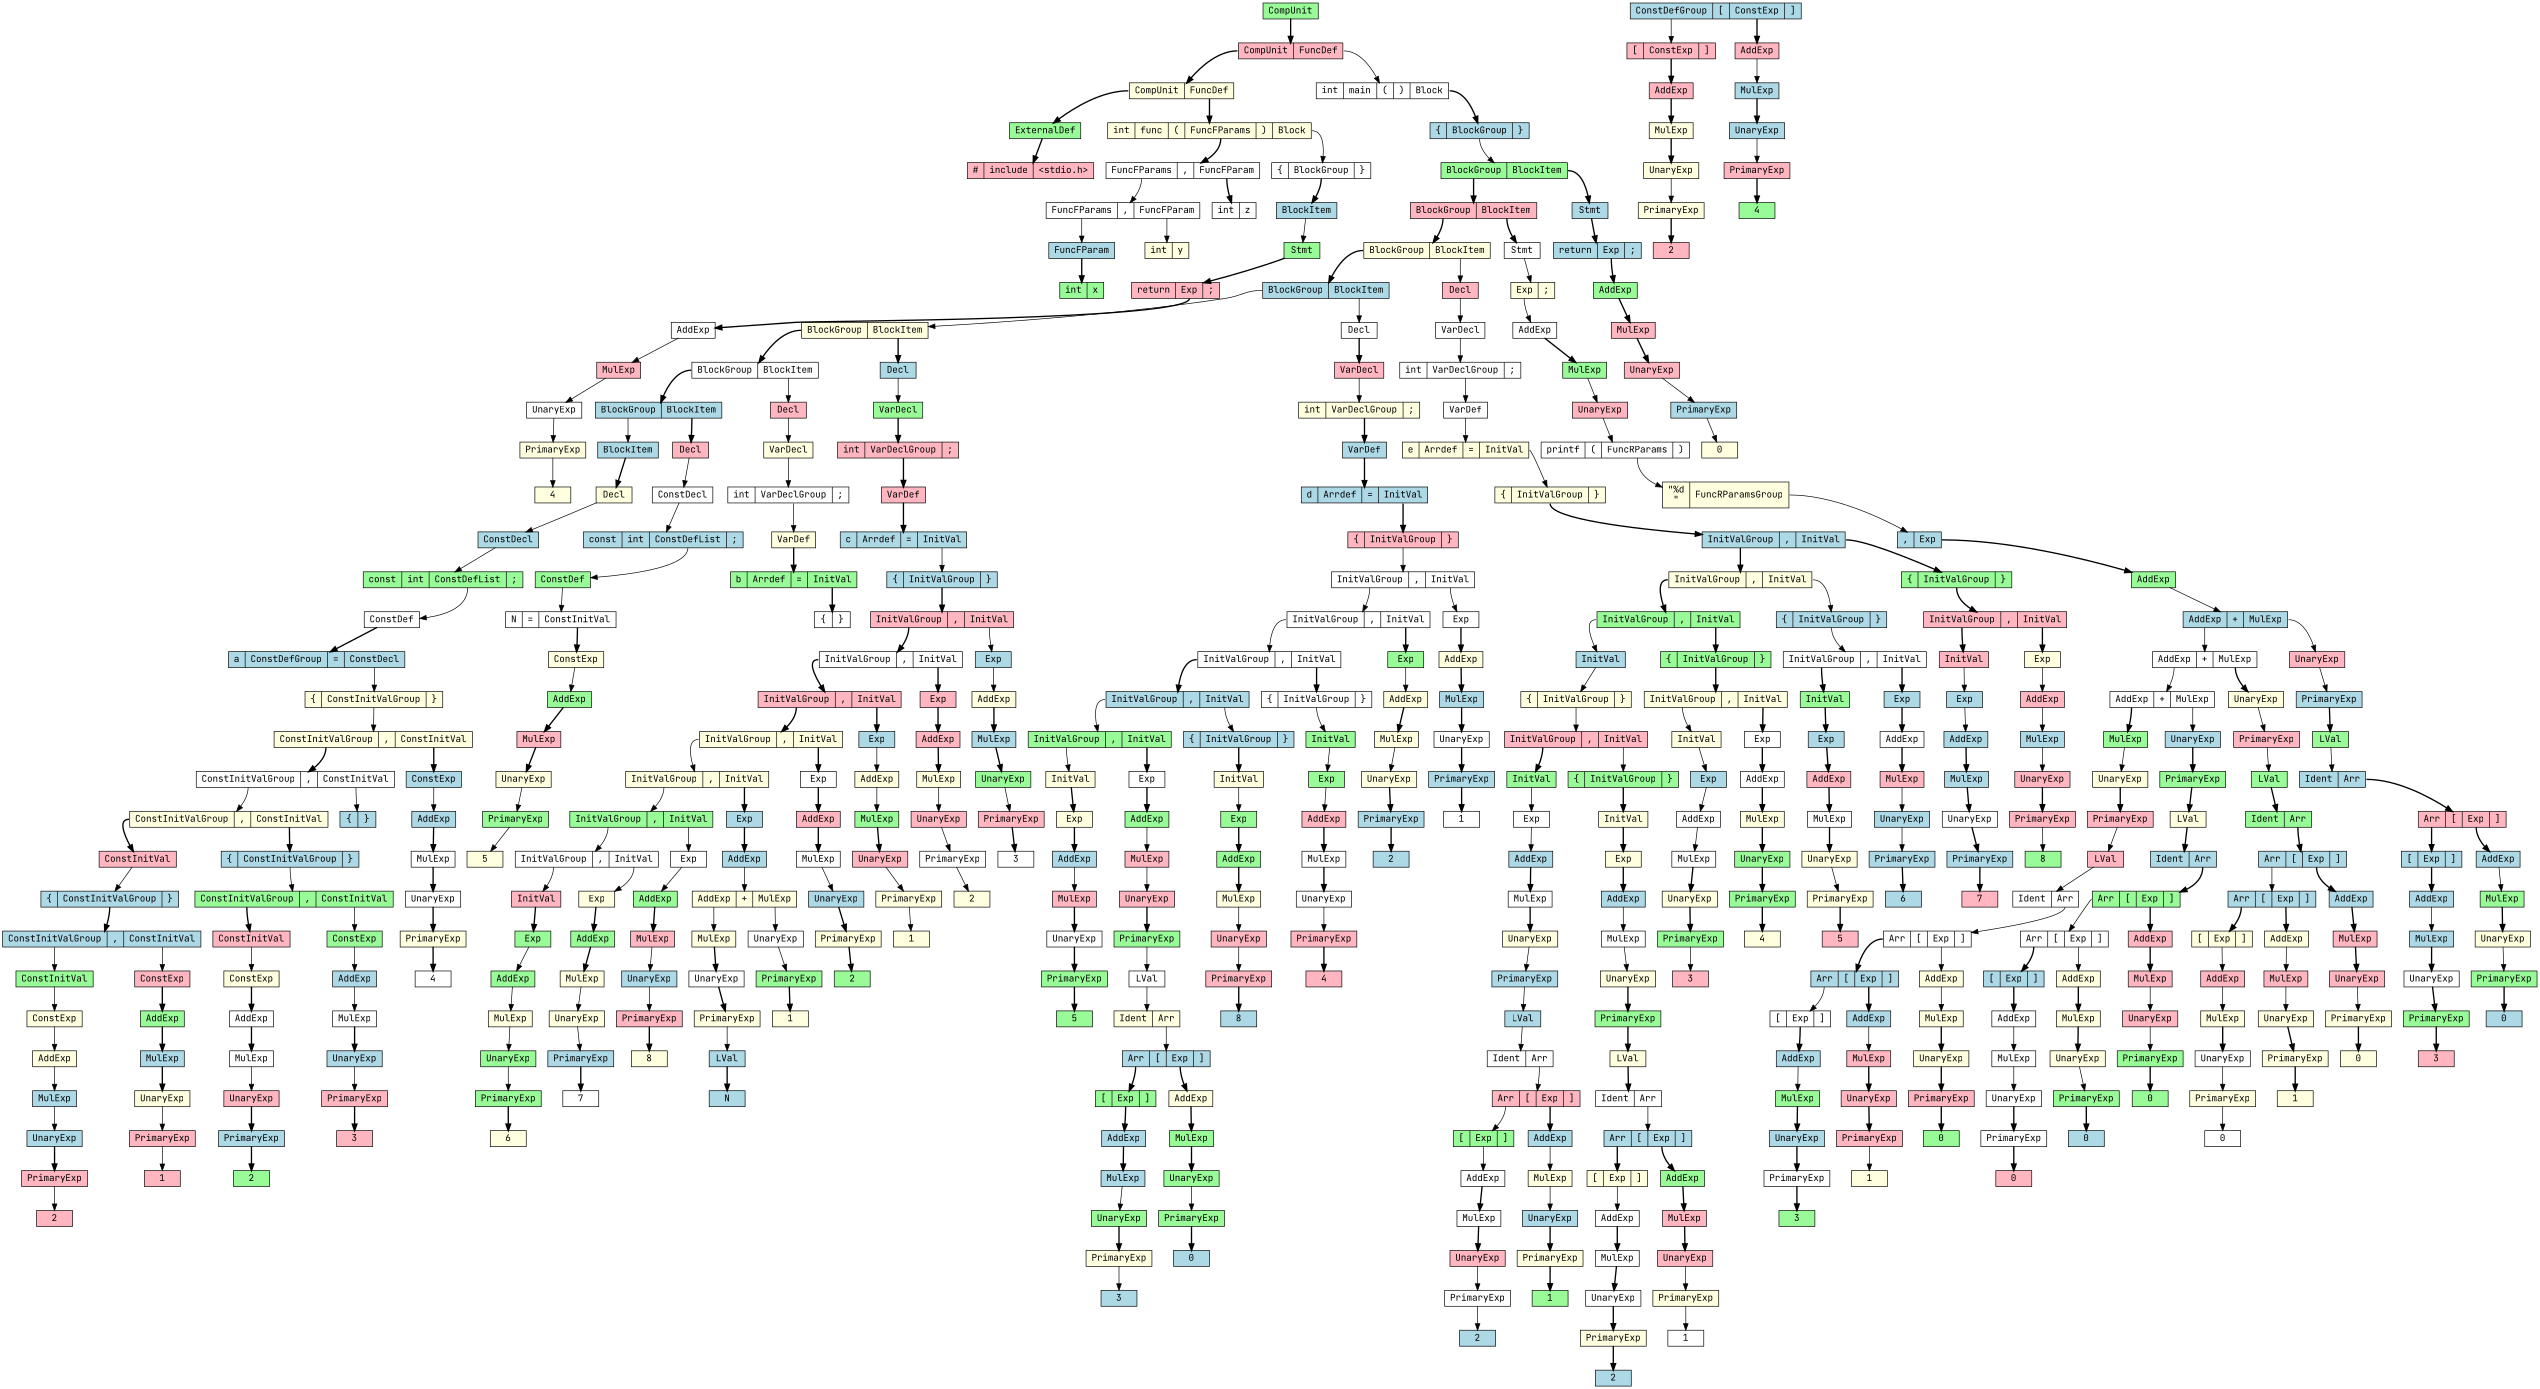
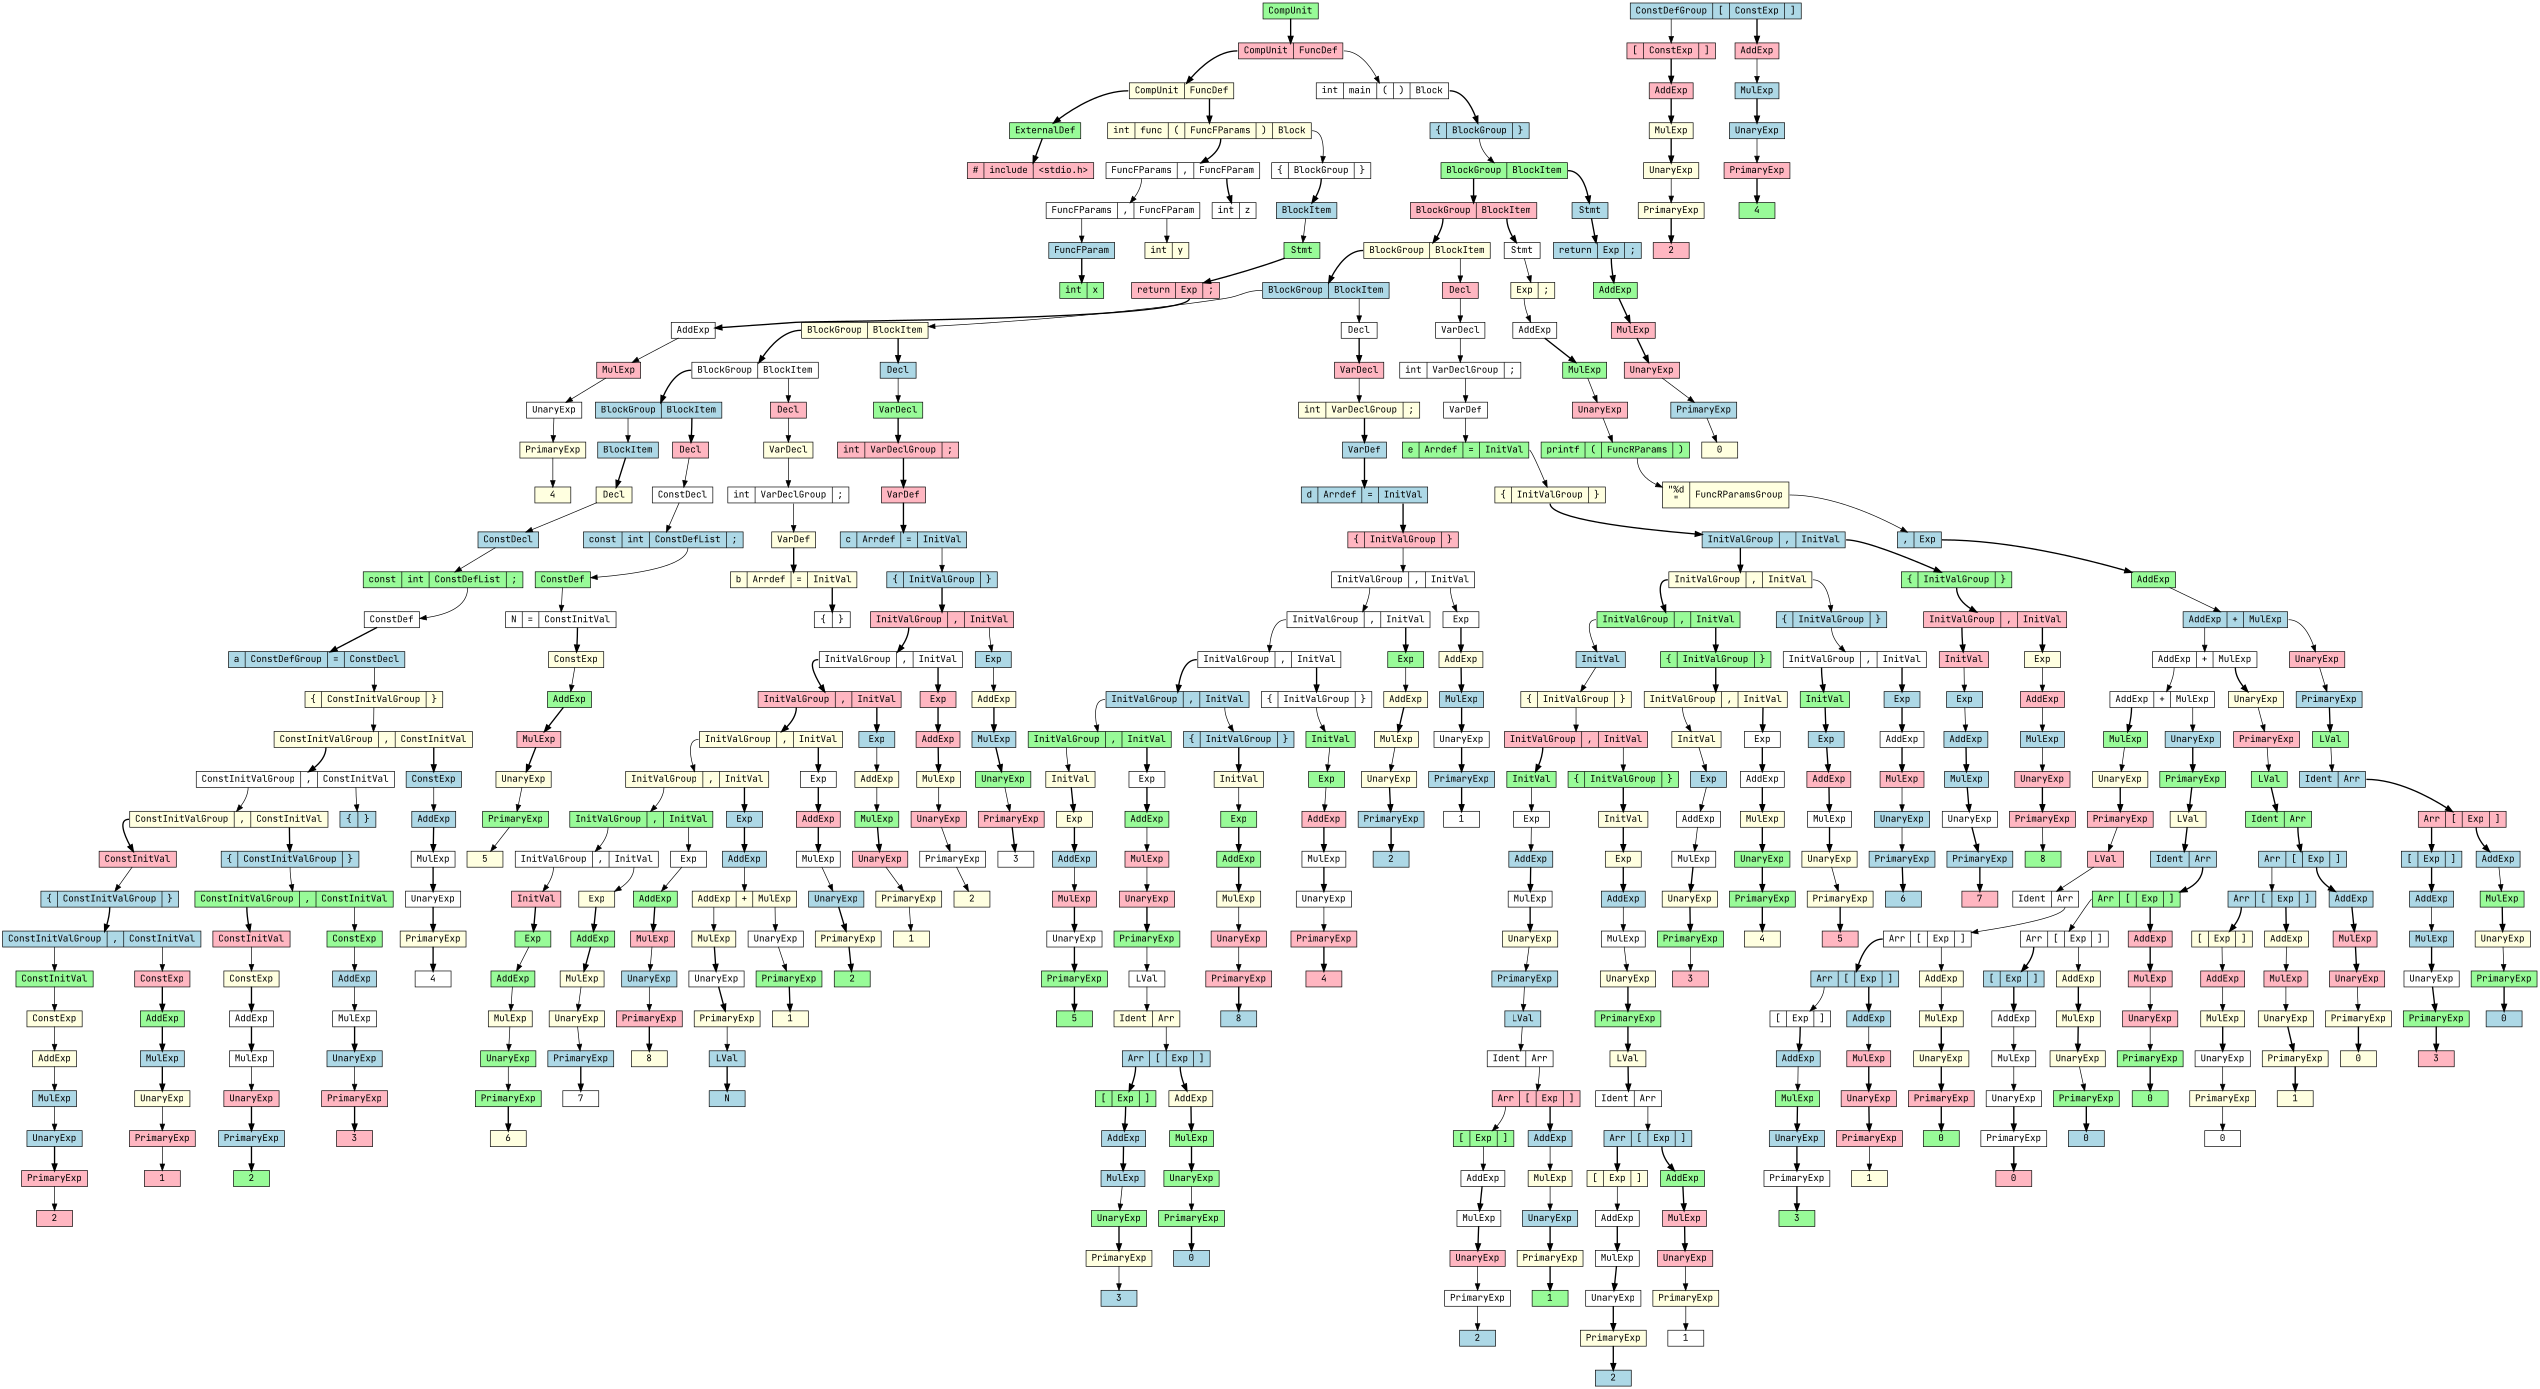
(1466, 450) -> (1466, 450)
(1615, 450) -> (1615, 450)
(794, 580) -> (794, 580)
